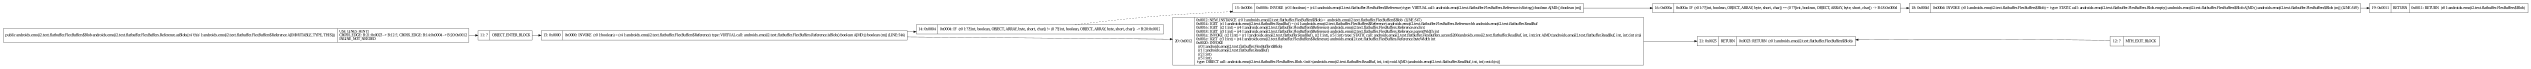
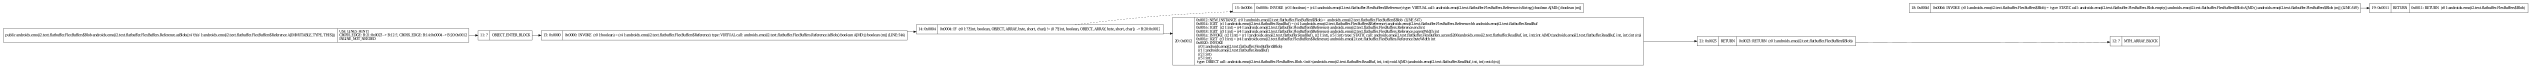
(1776, 8) -> none
(1039, 38) -> (1167, 33)
(1984, 40) -> (1982, 43)
(2141, 41) -> (2141, 41)
